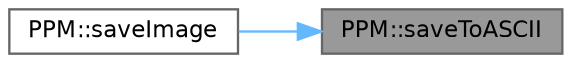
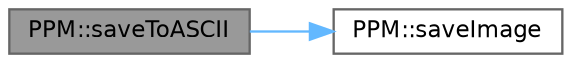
(268, 32) -> (280, 32)
